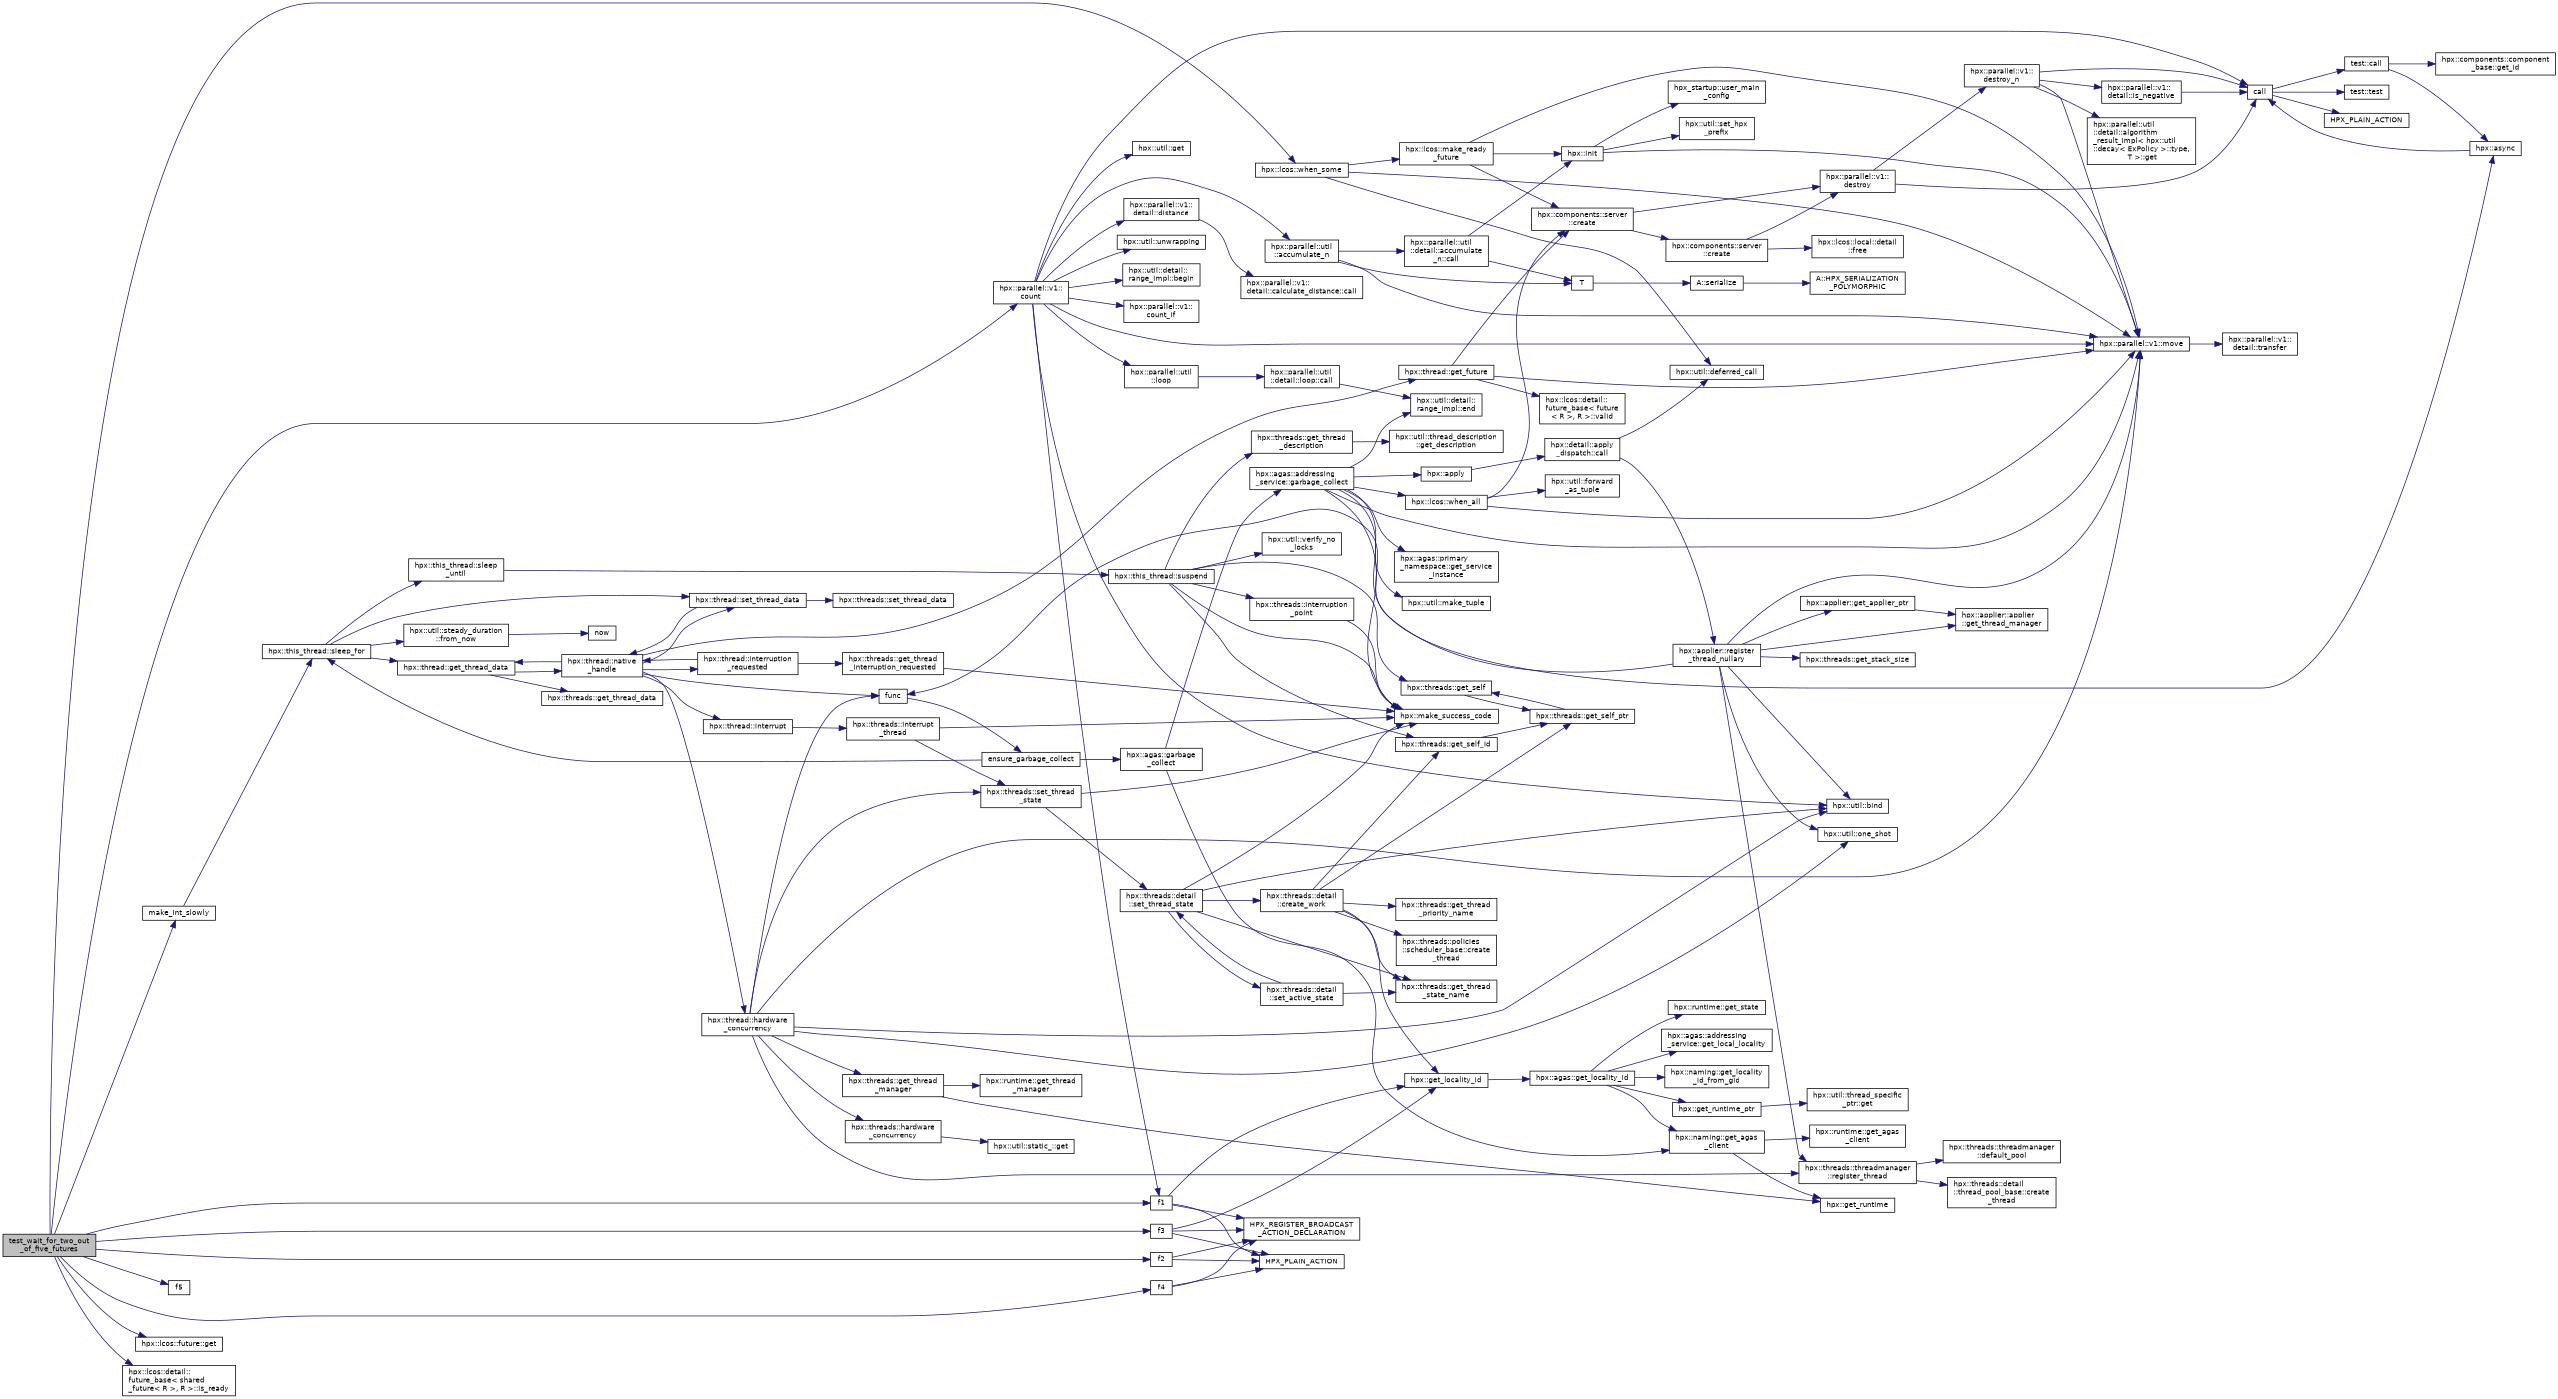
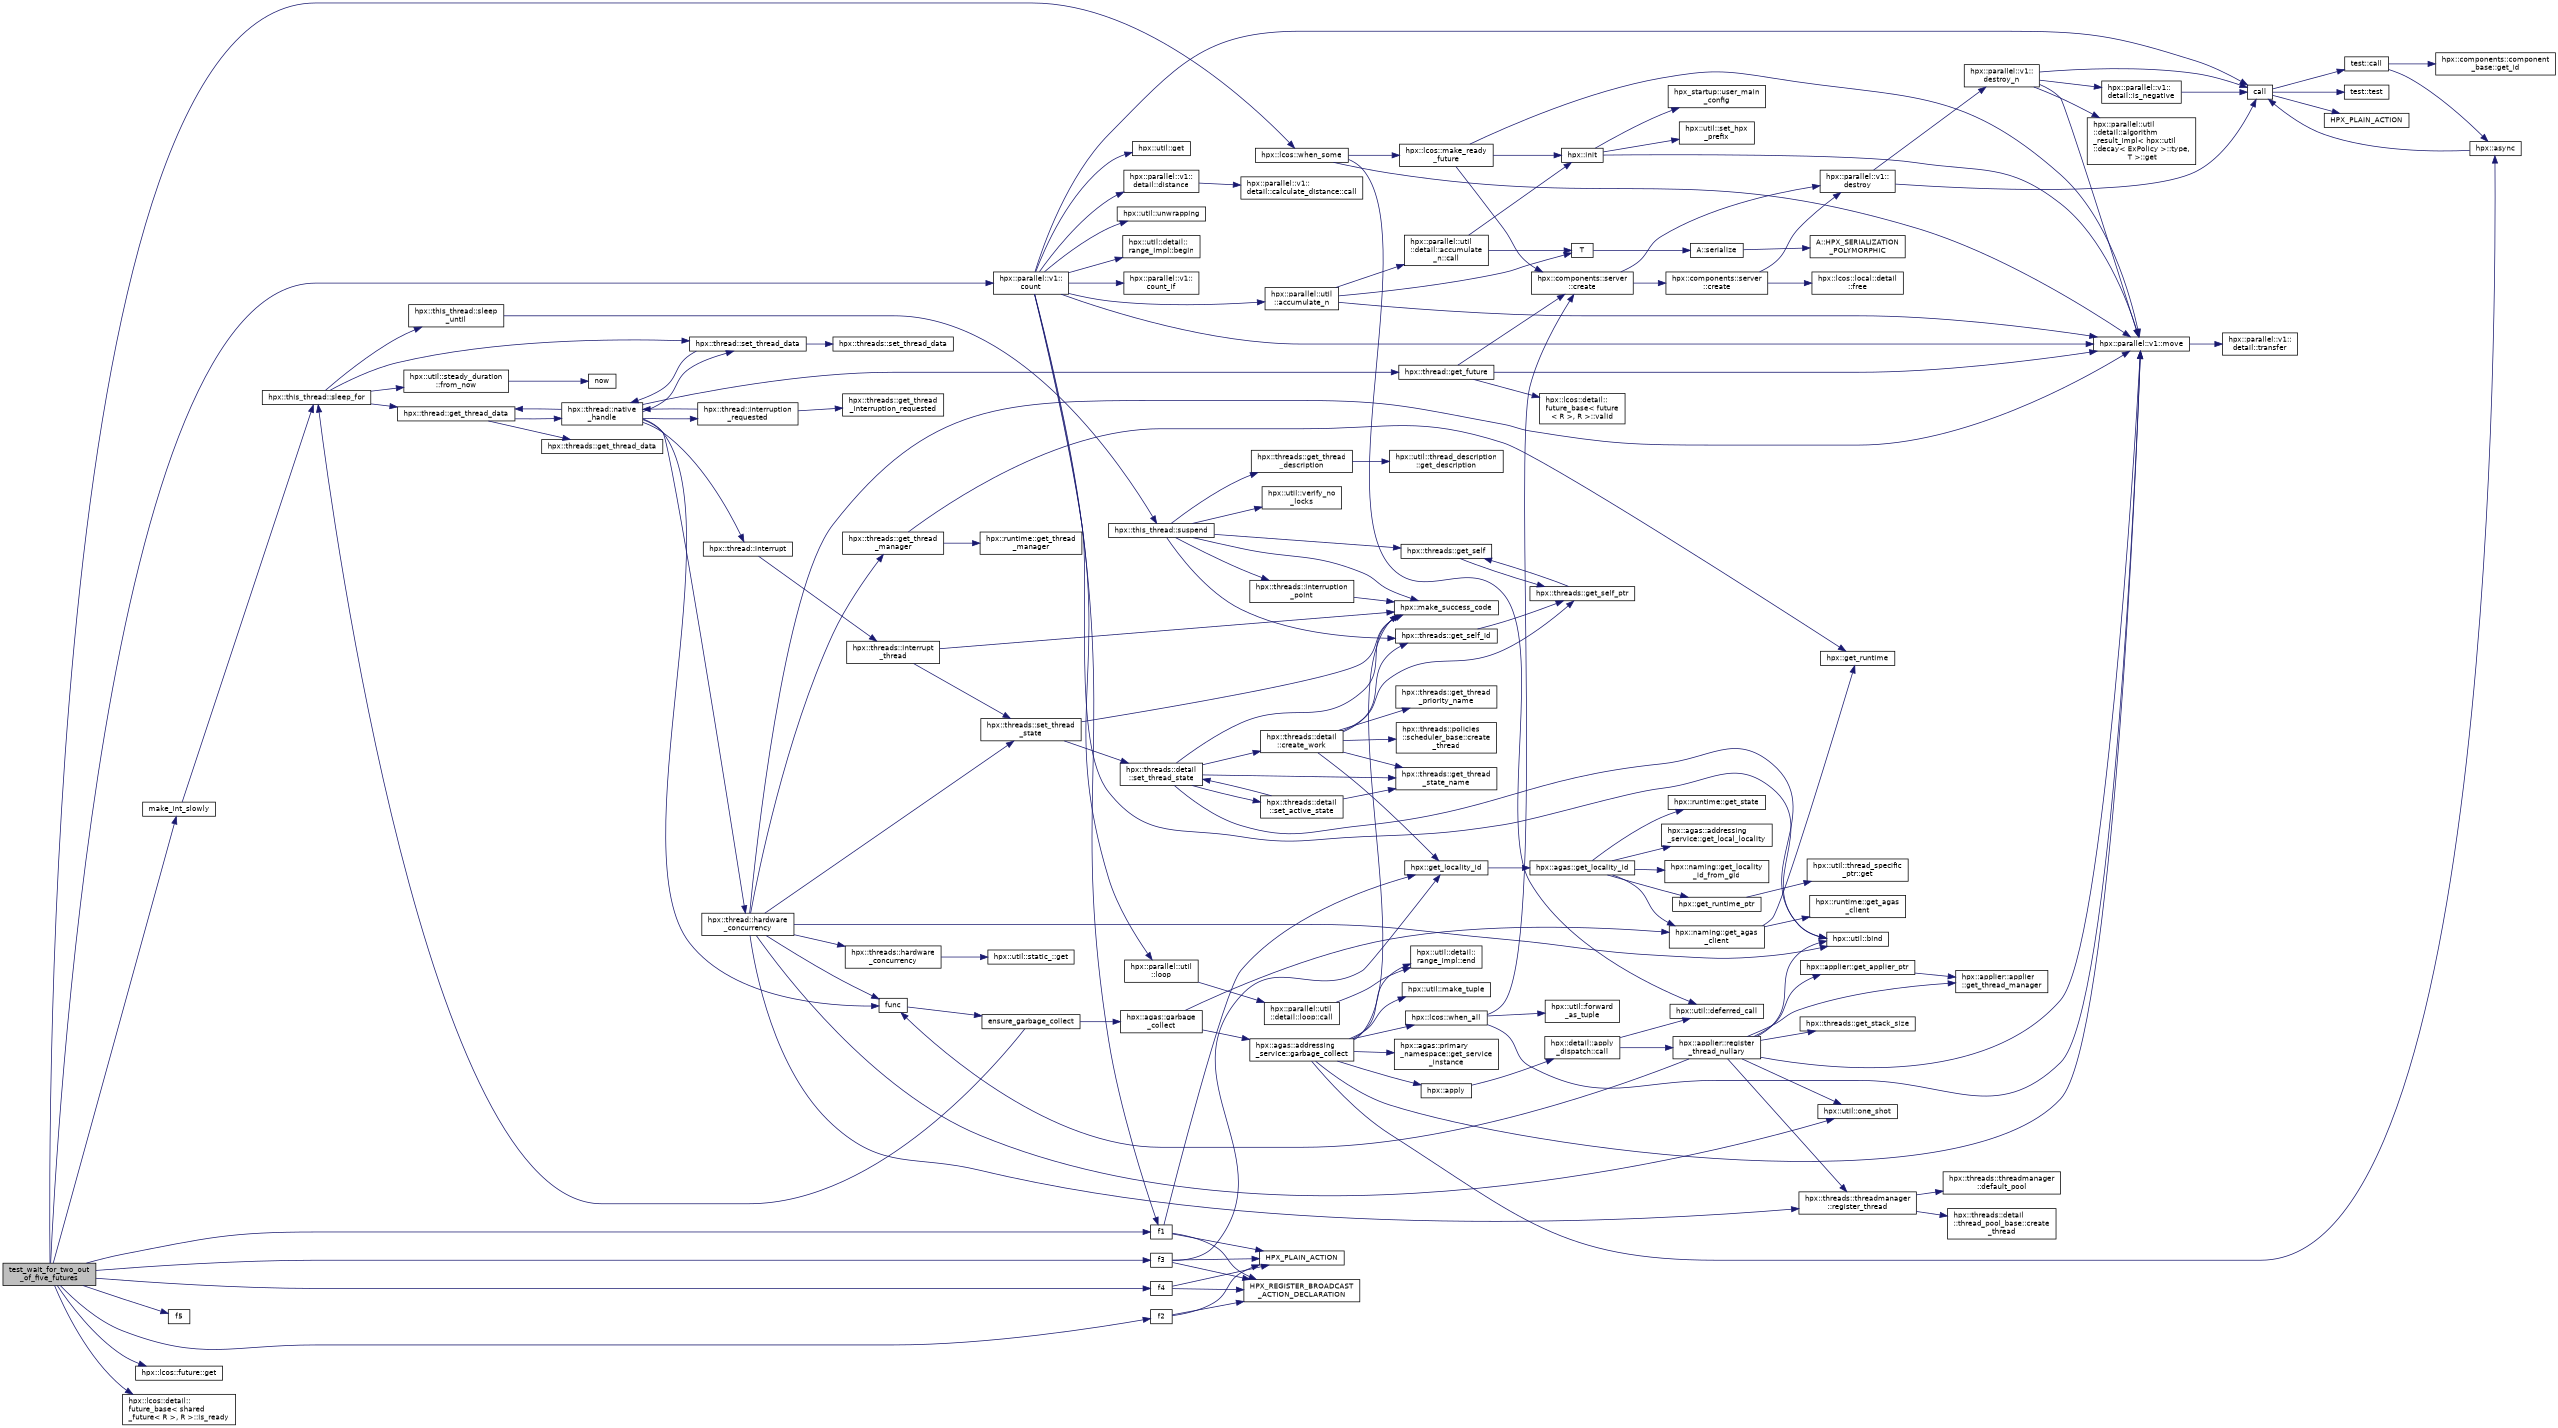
(1165, 689) -> none
